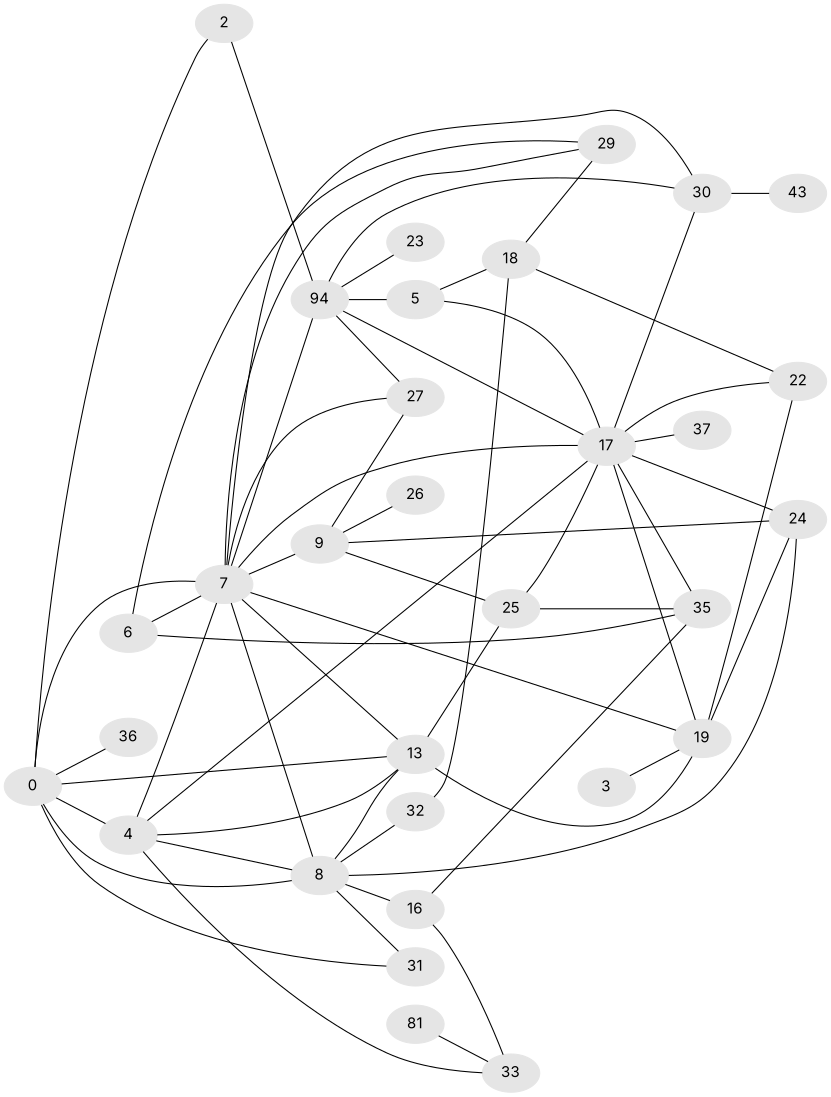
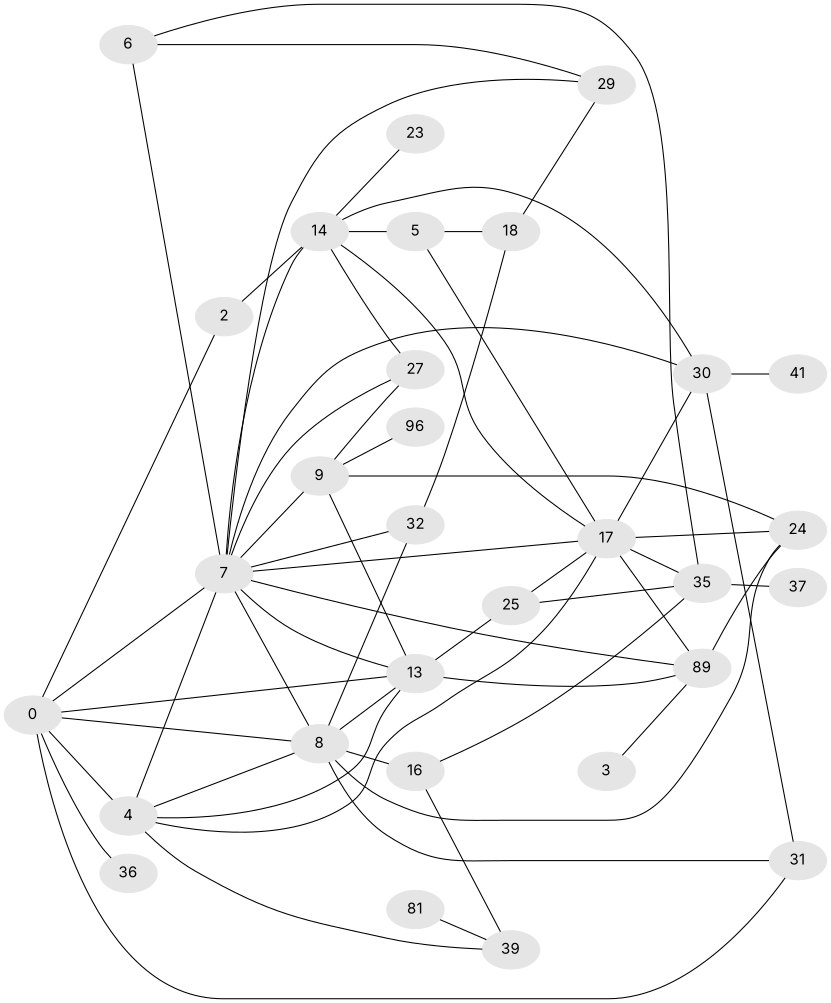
(798, 193) -> (798, 374)
(320, 300) -> (320, 232)
(798, 381) -> none
(655, 438) -> (750, 585)
(415, 495) -> (415, 427)
none -> (320, 549)
(415, 576) -> (368, 575)
none -> (757, 651)
(702, 738) -> (702, 668)
(511, 1073) -> (511, 950)
